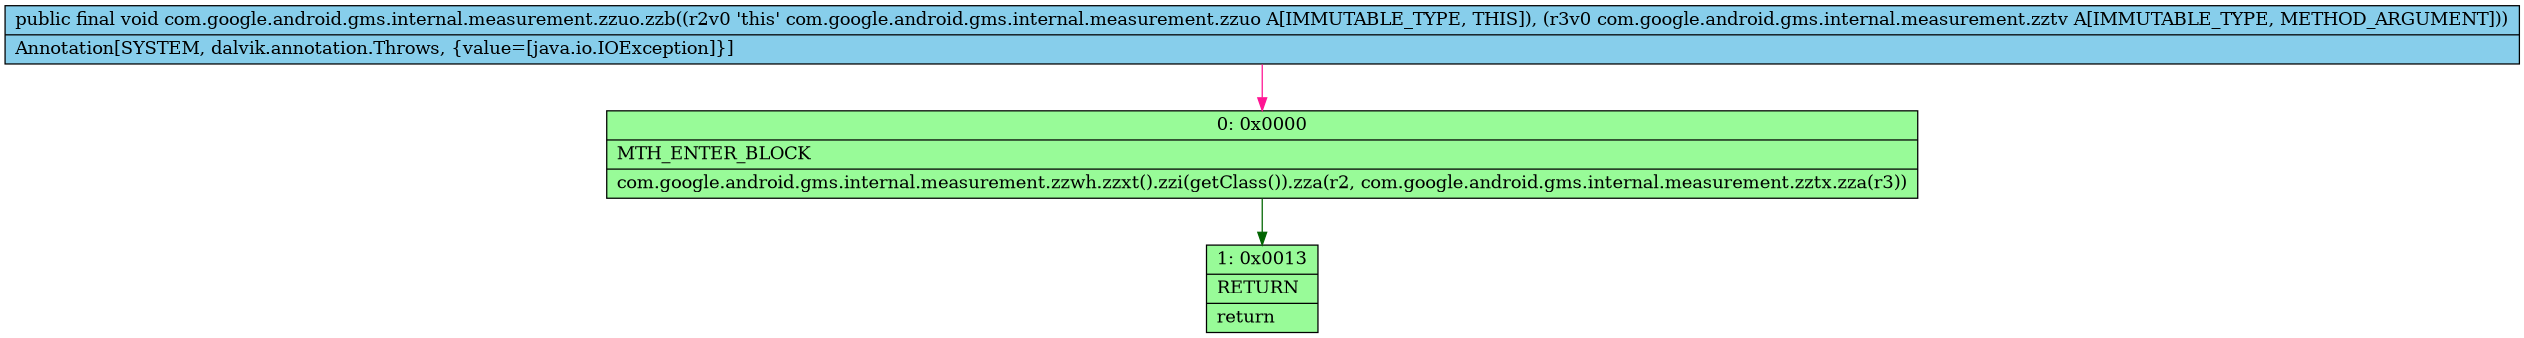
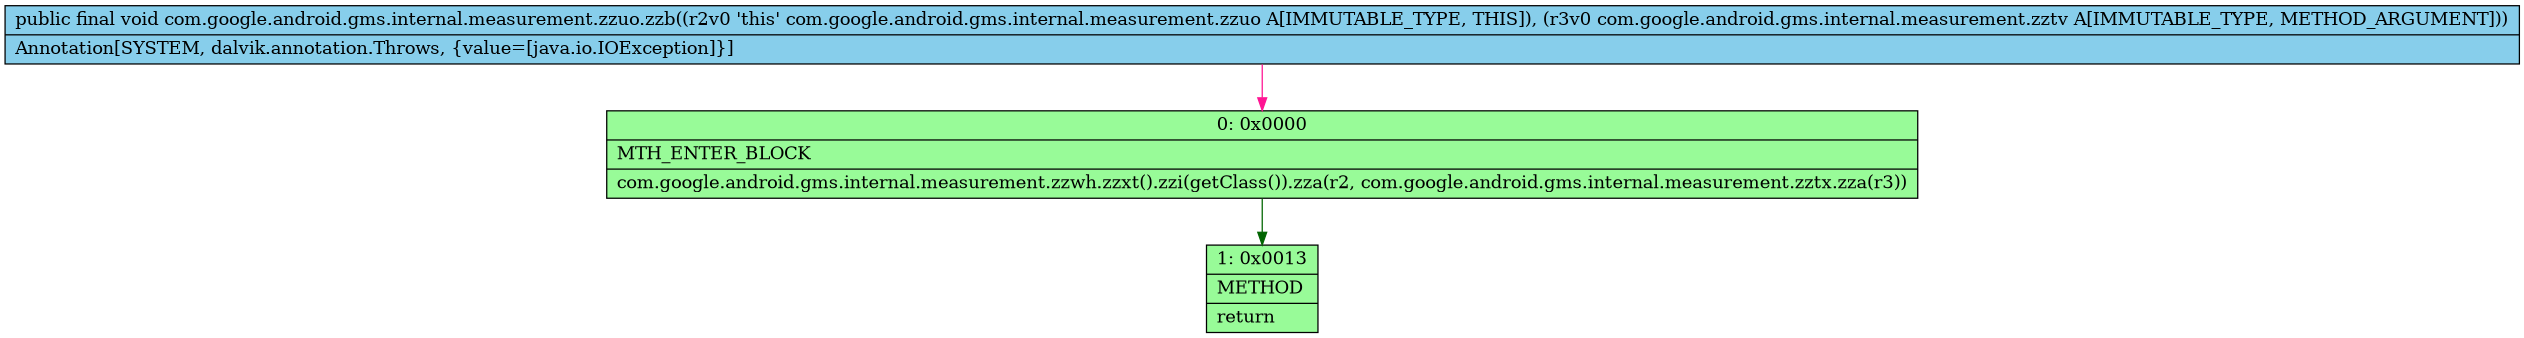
(1258, 288) -> (1260, 288)
